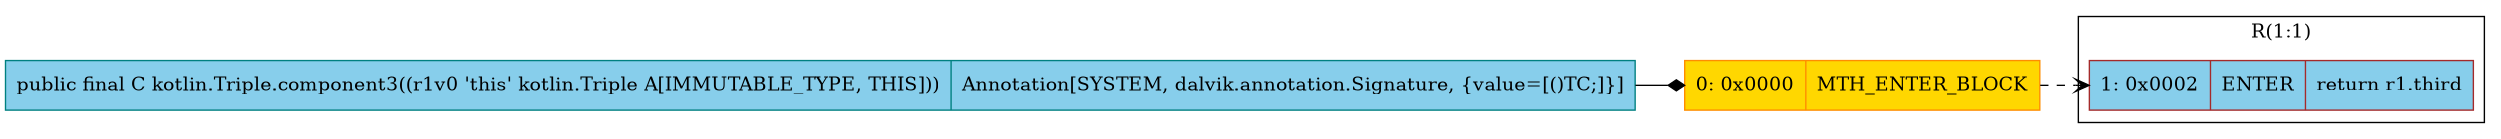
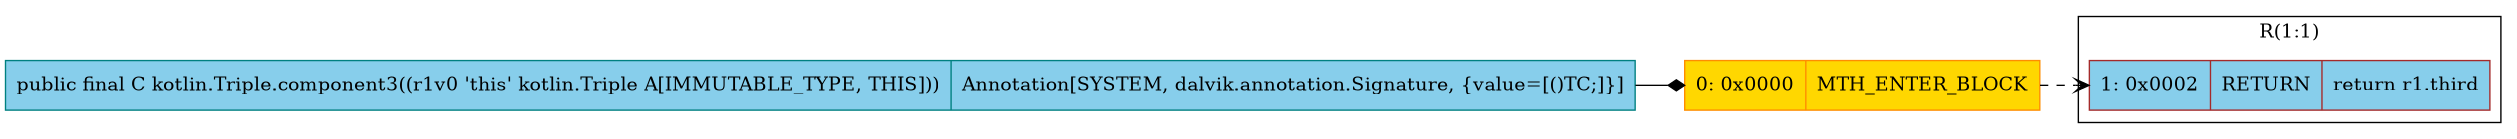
(2258, 85) -> (2266, 85)
